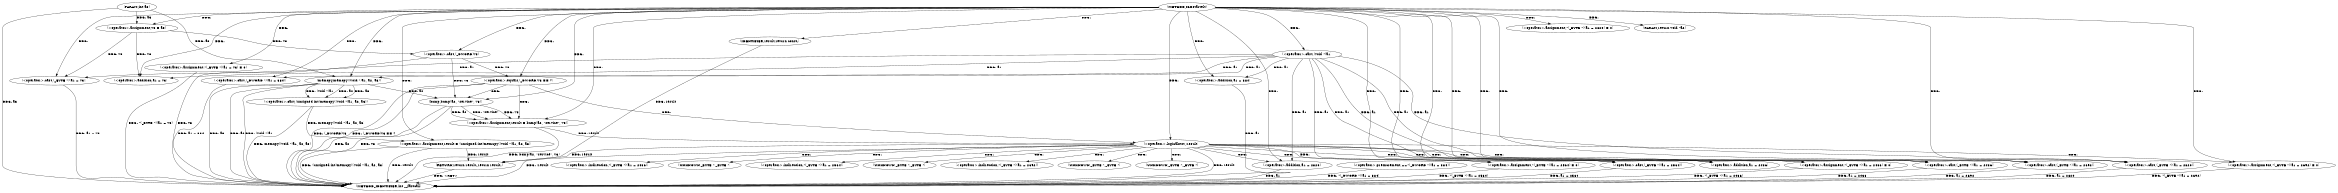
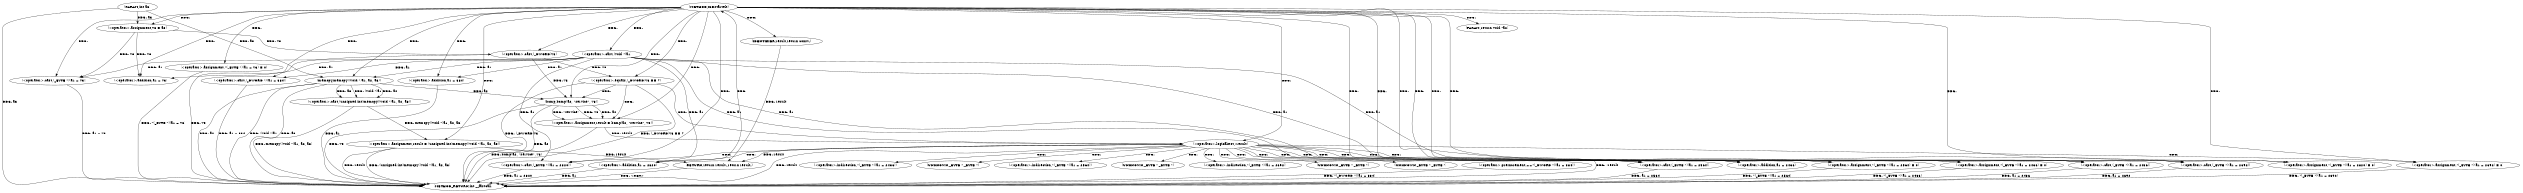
(1264, 67) -> (741, 119)
(1306, 155) -> (1264, 155)
none -> (1771, 161)
(389, 186) -> (463, 186)
